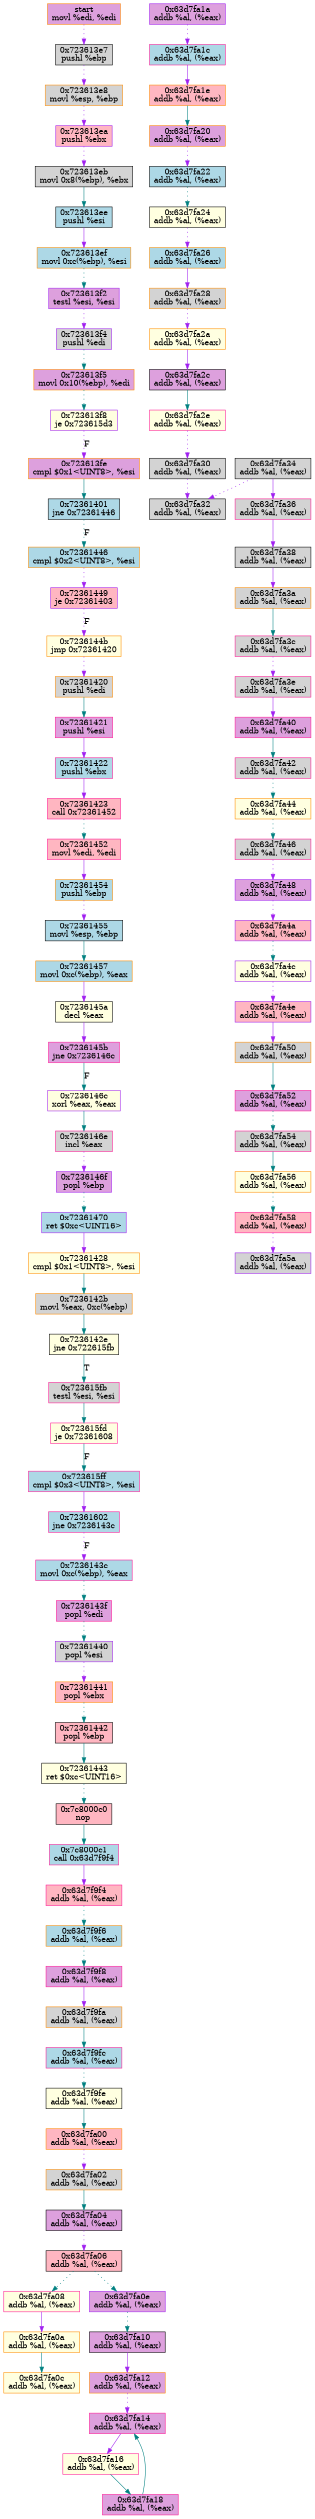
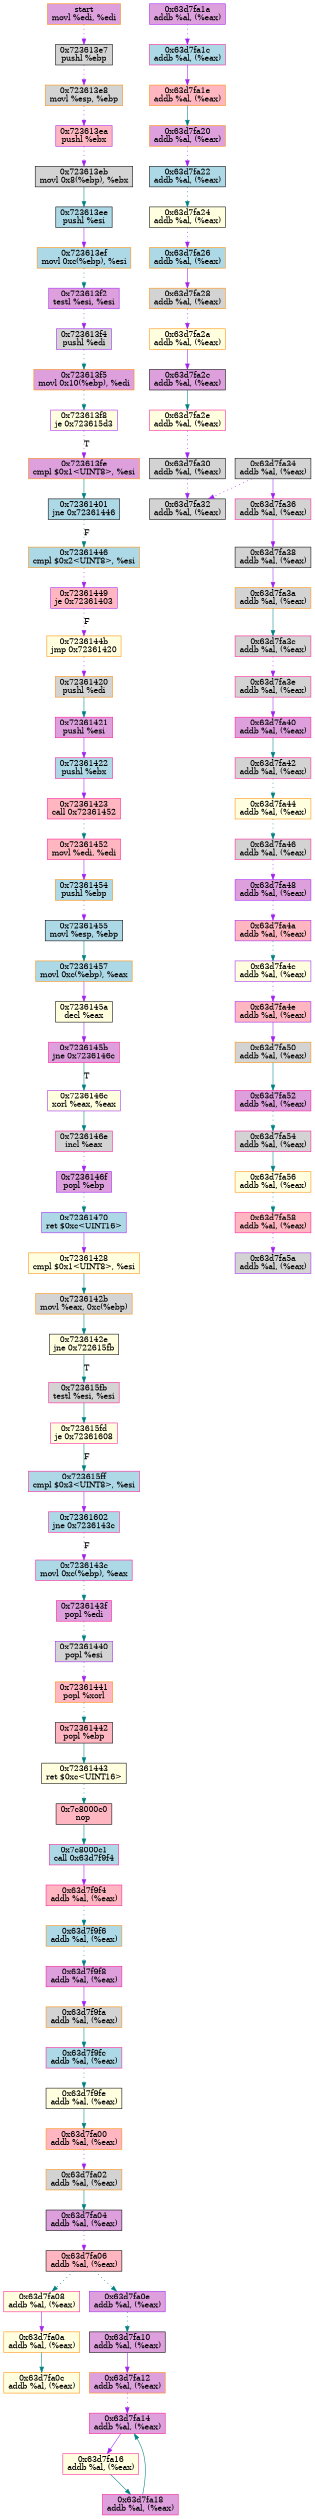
(87, 444) -> (87, 444)
(87, 1077) -> (87, 1077)
(84, 1692) -> (84, 1692)
